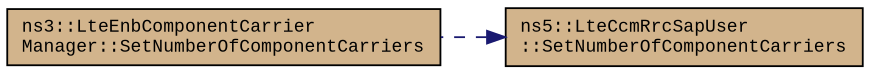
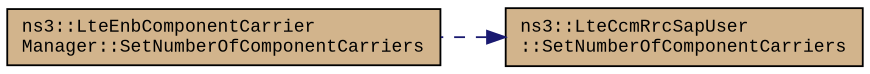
(684, 37) -> (684, 37)
